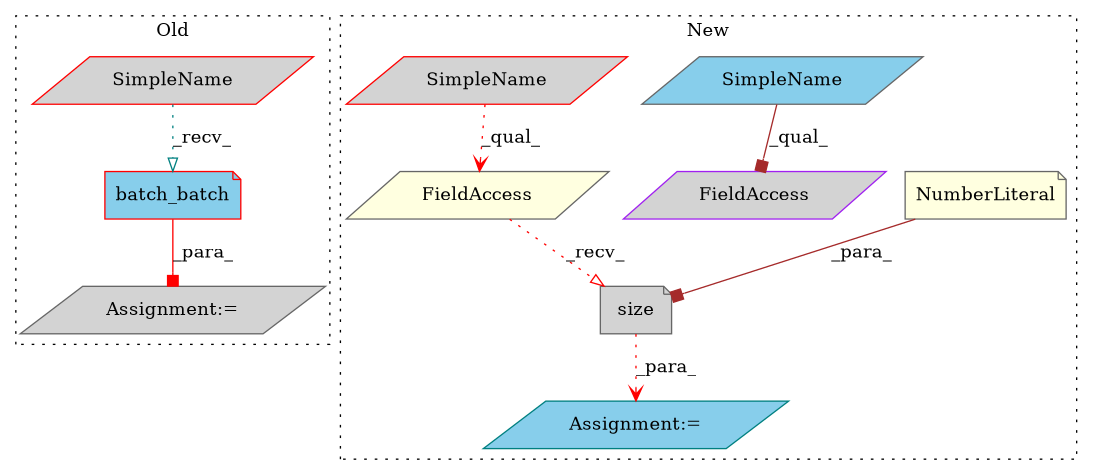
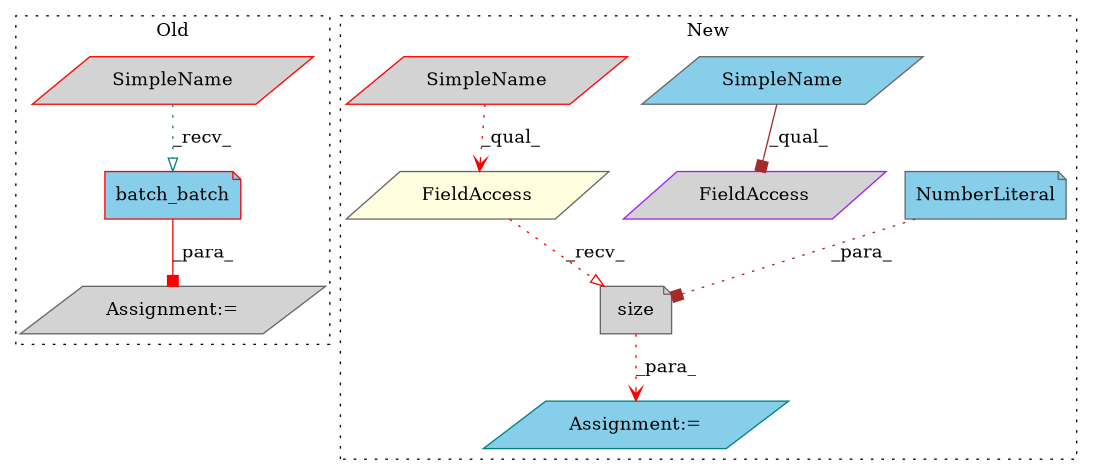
(986, 195) -> (986, 195)
(800, 256) -> (800, 256)
